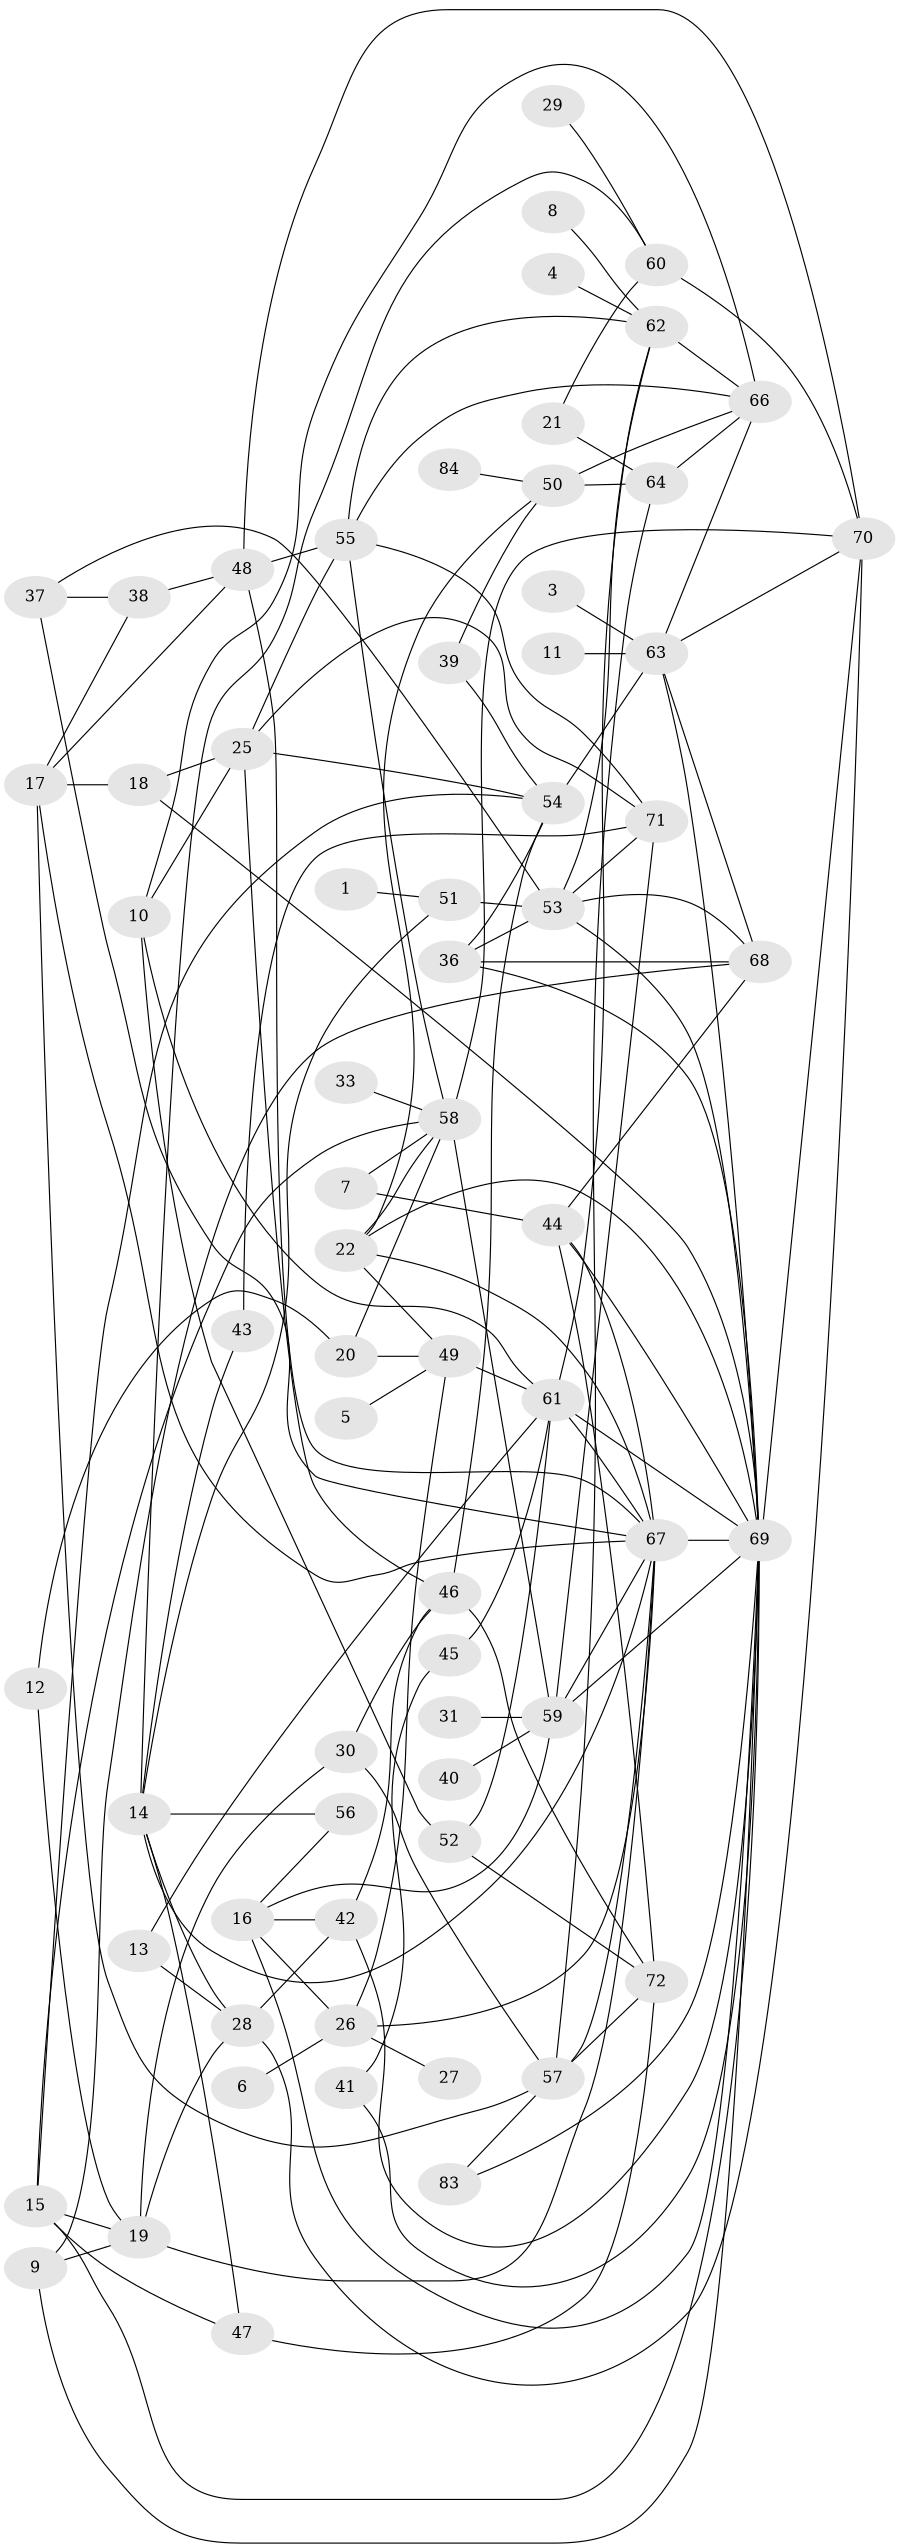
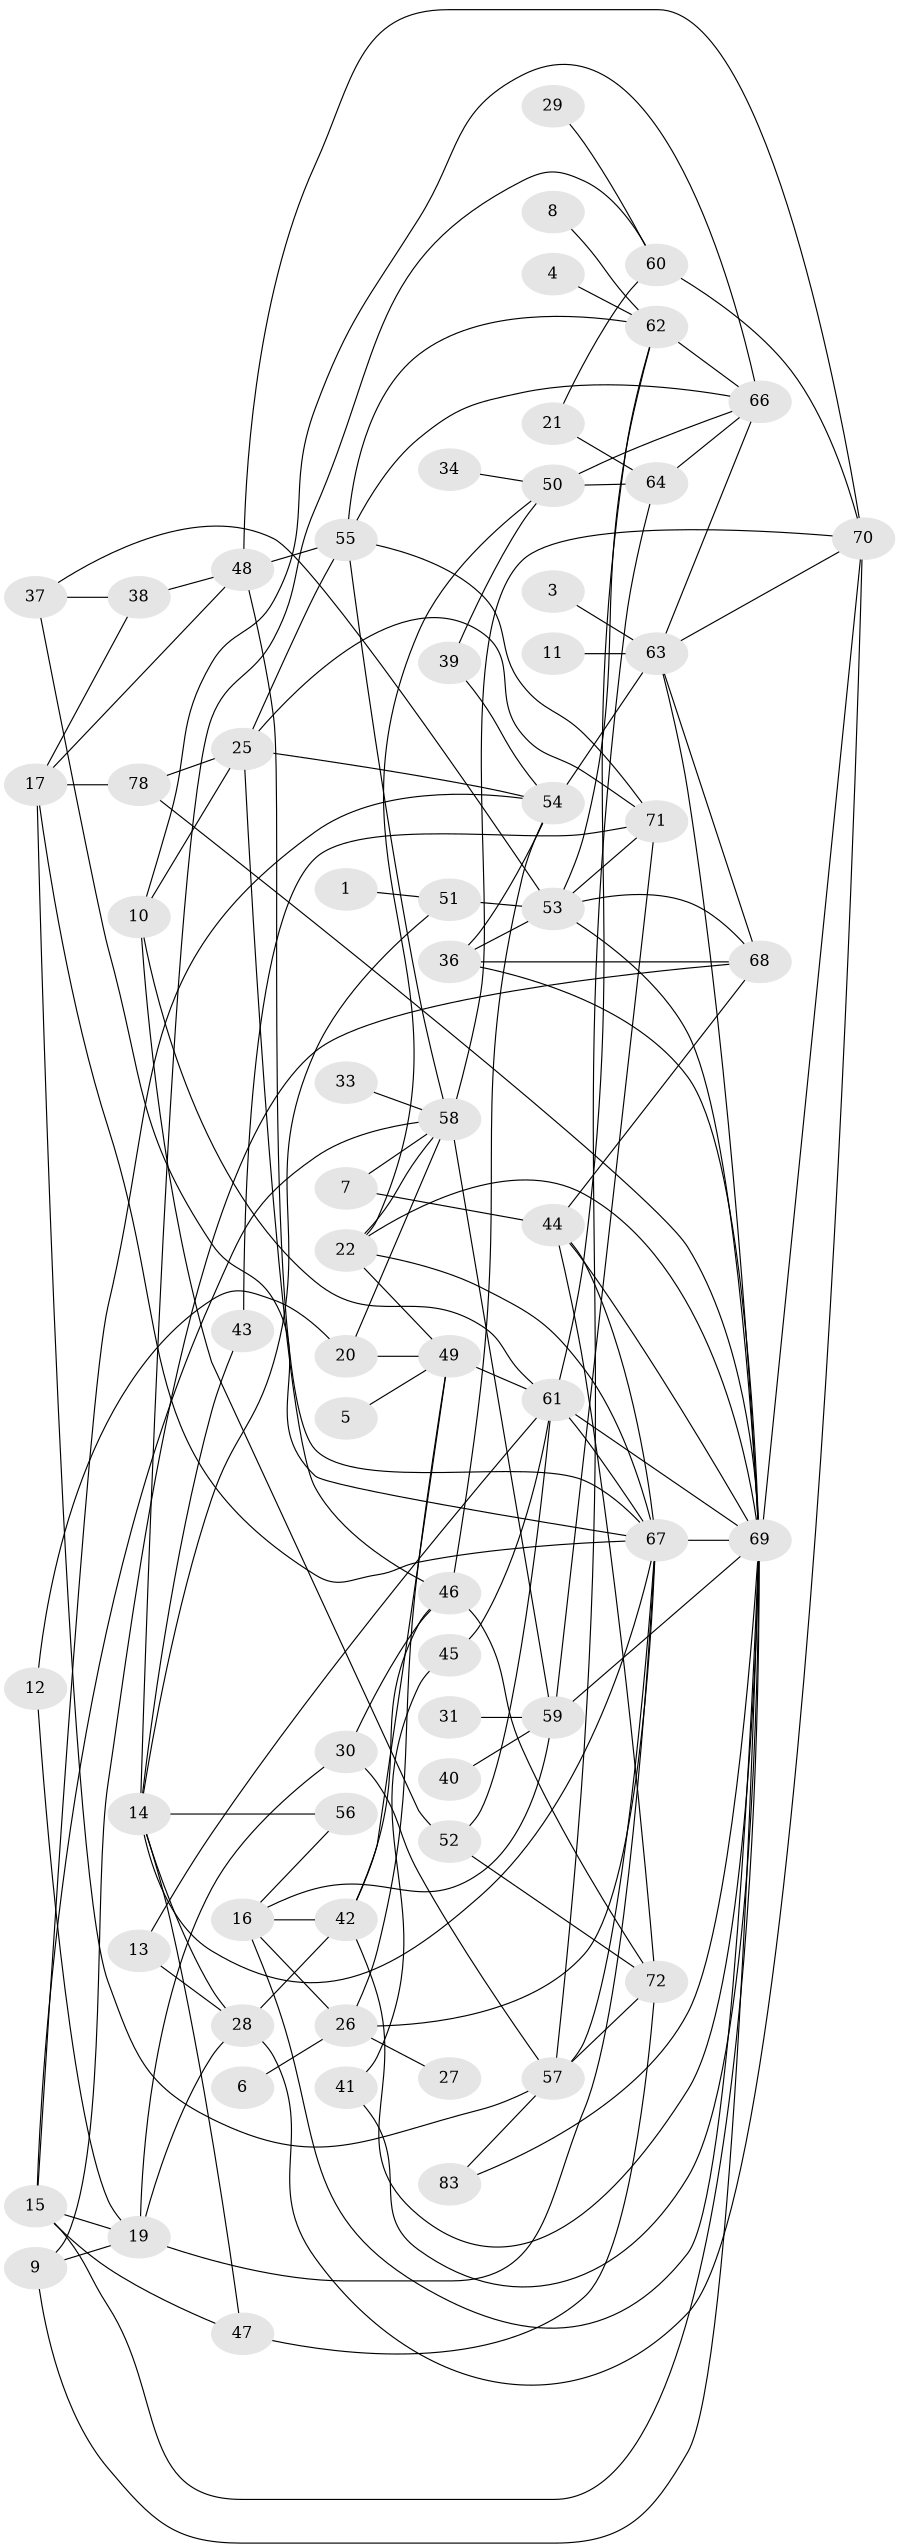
(450, 470) -> (450, 470)
(139, 785) -> (139, 785)
(605, 1629) -> none
none -> (407, 1640)
